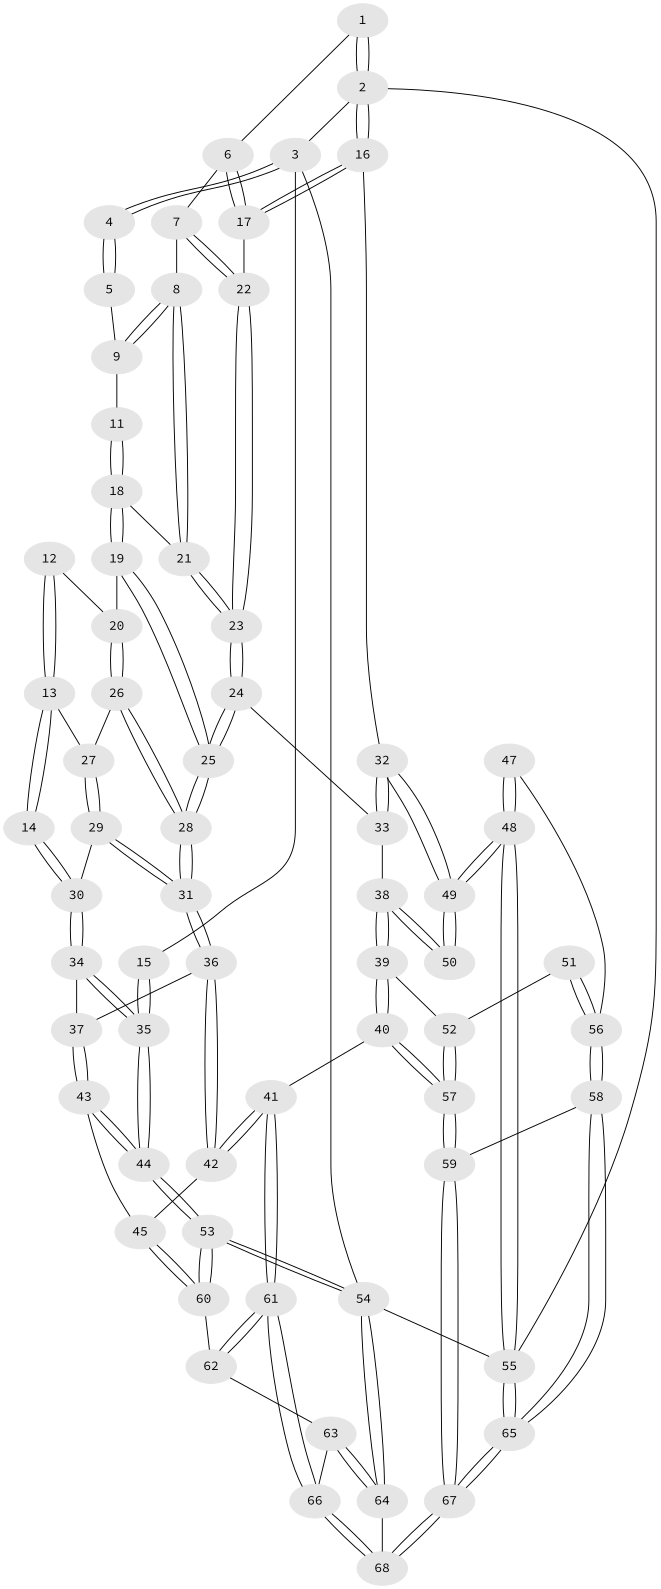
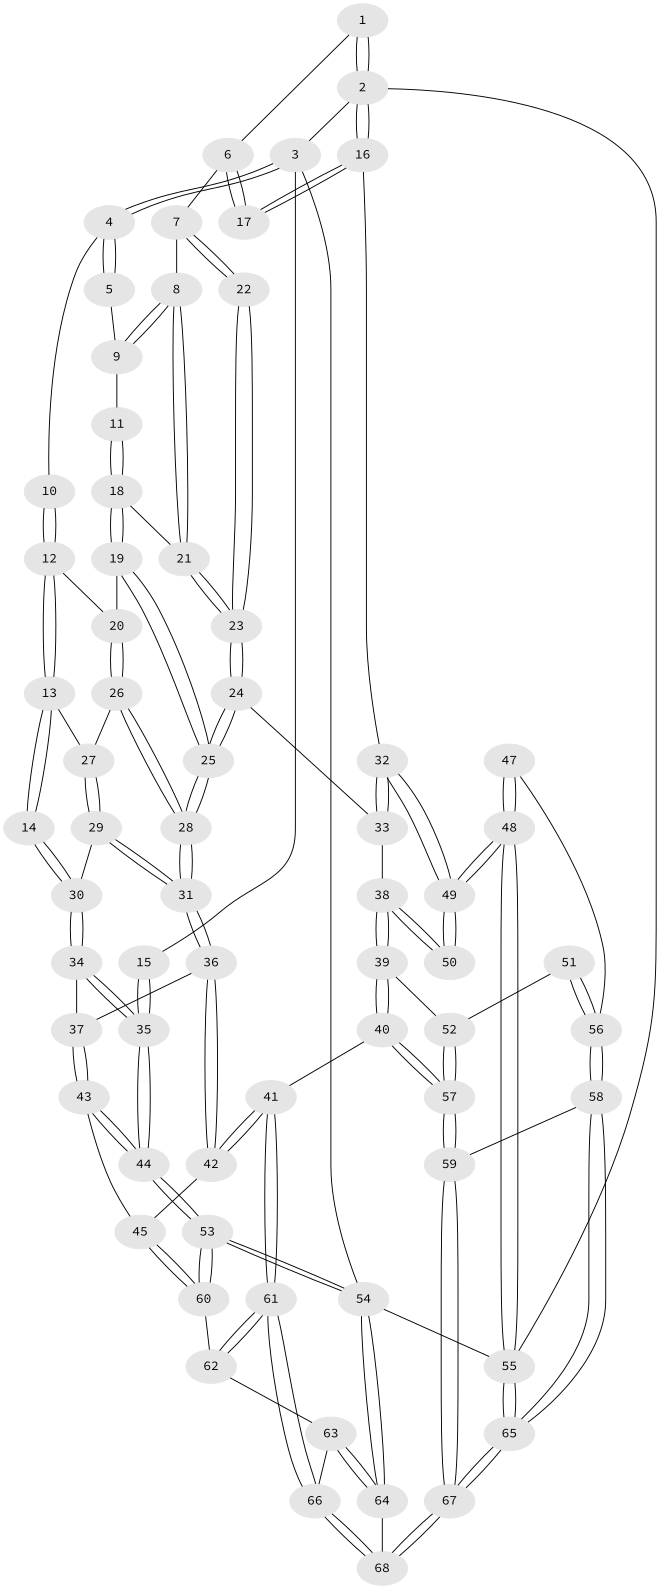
(244, 256) -> none
none -> (50, 492)
